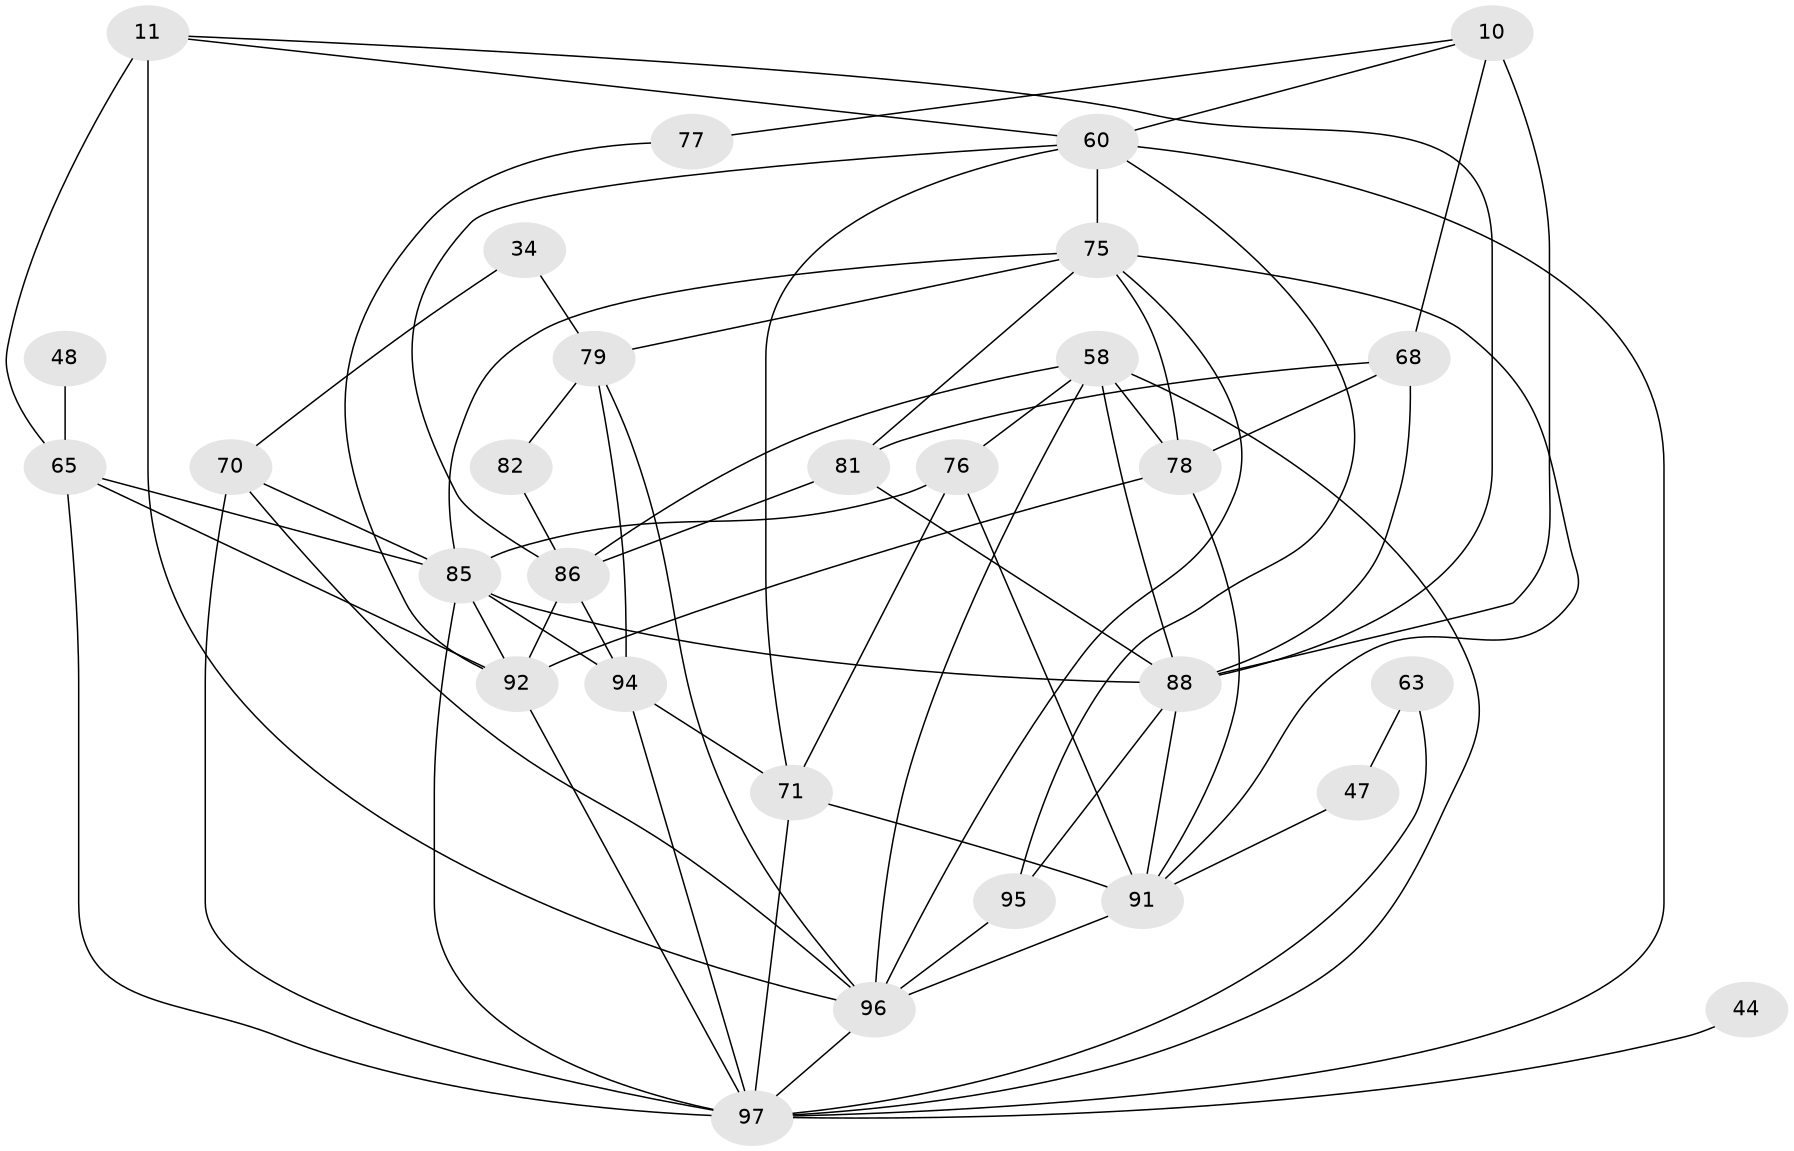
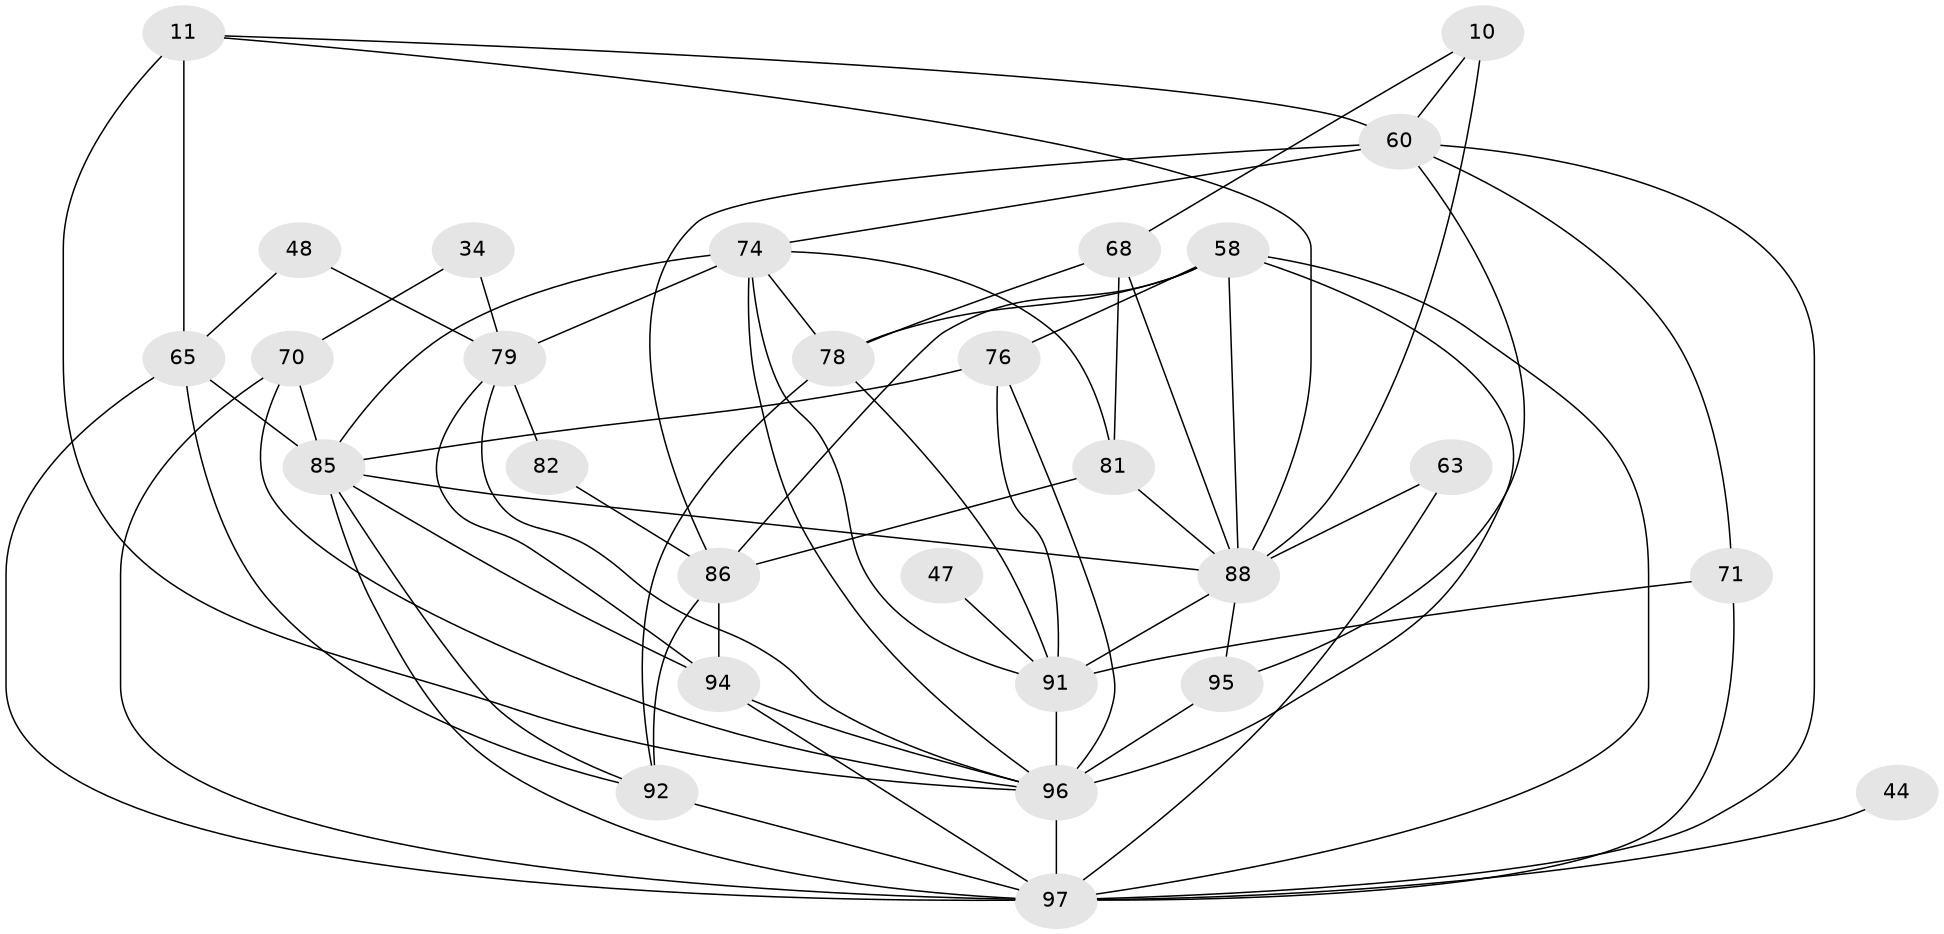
(692, 142) -> none
(1097, 250) -> (750, 250)
none -> (402, 304)
(874, 630) -> (1086, 576)
(1385, 738) -> (1345, 521)
(717, 744) -> (878, 743)
